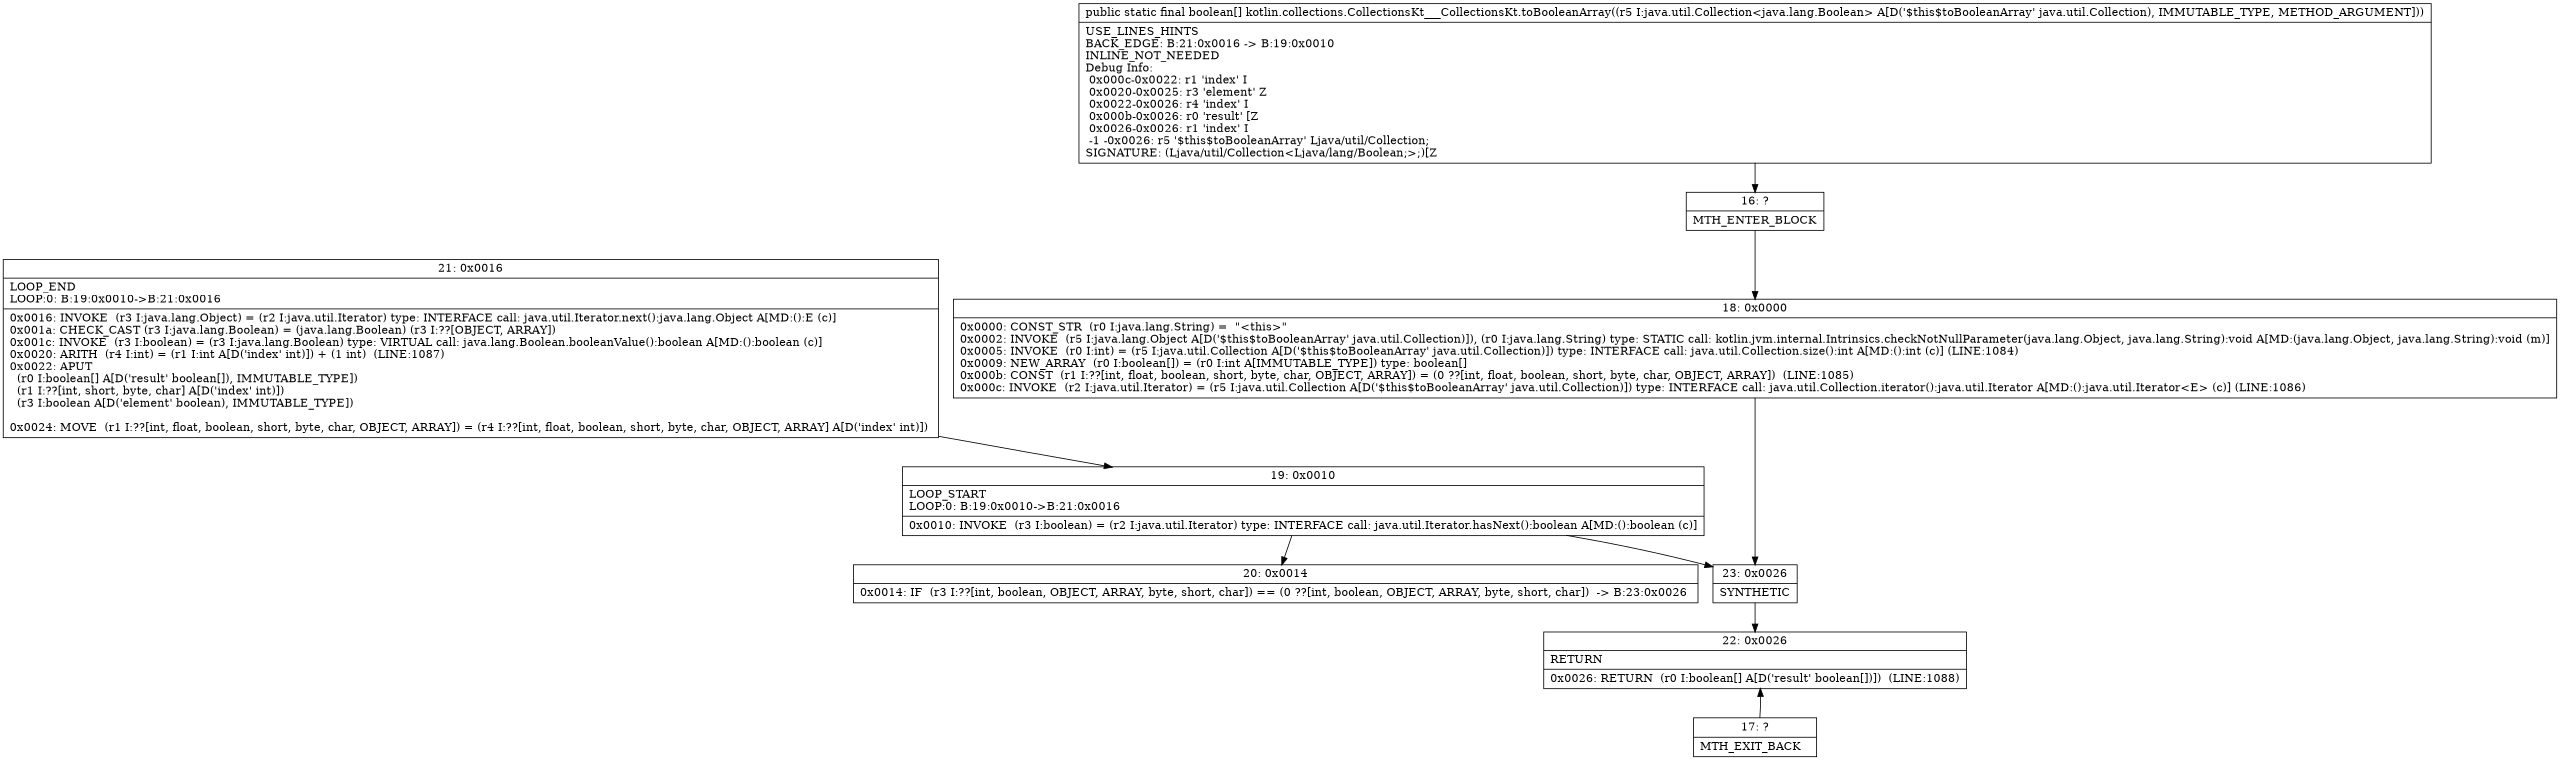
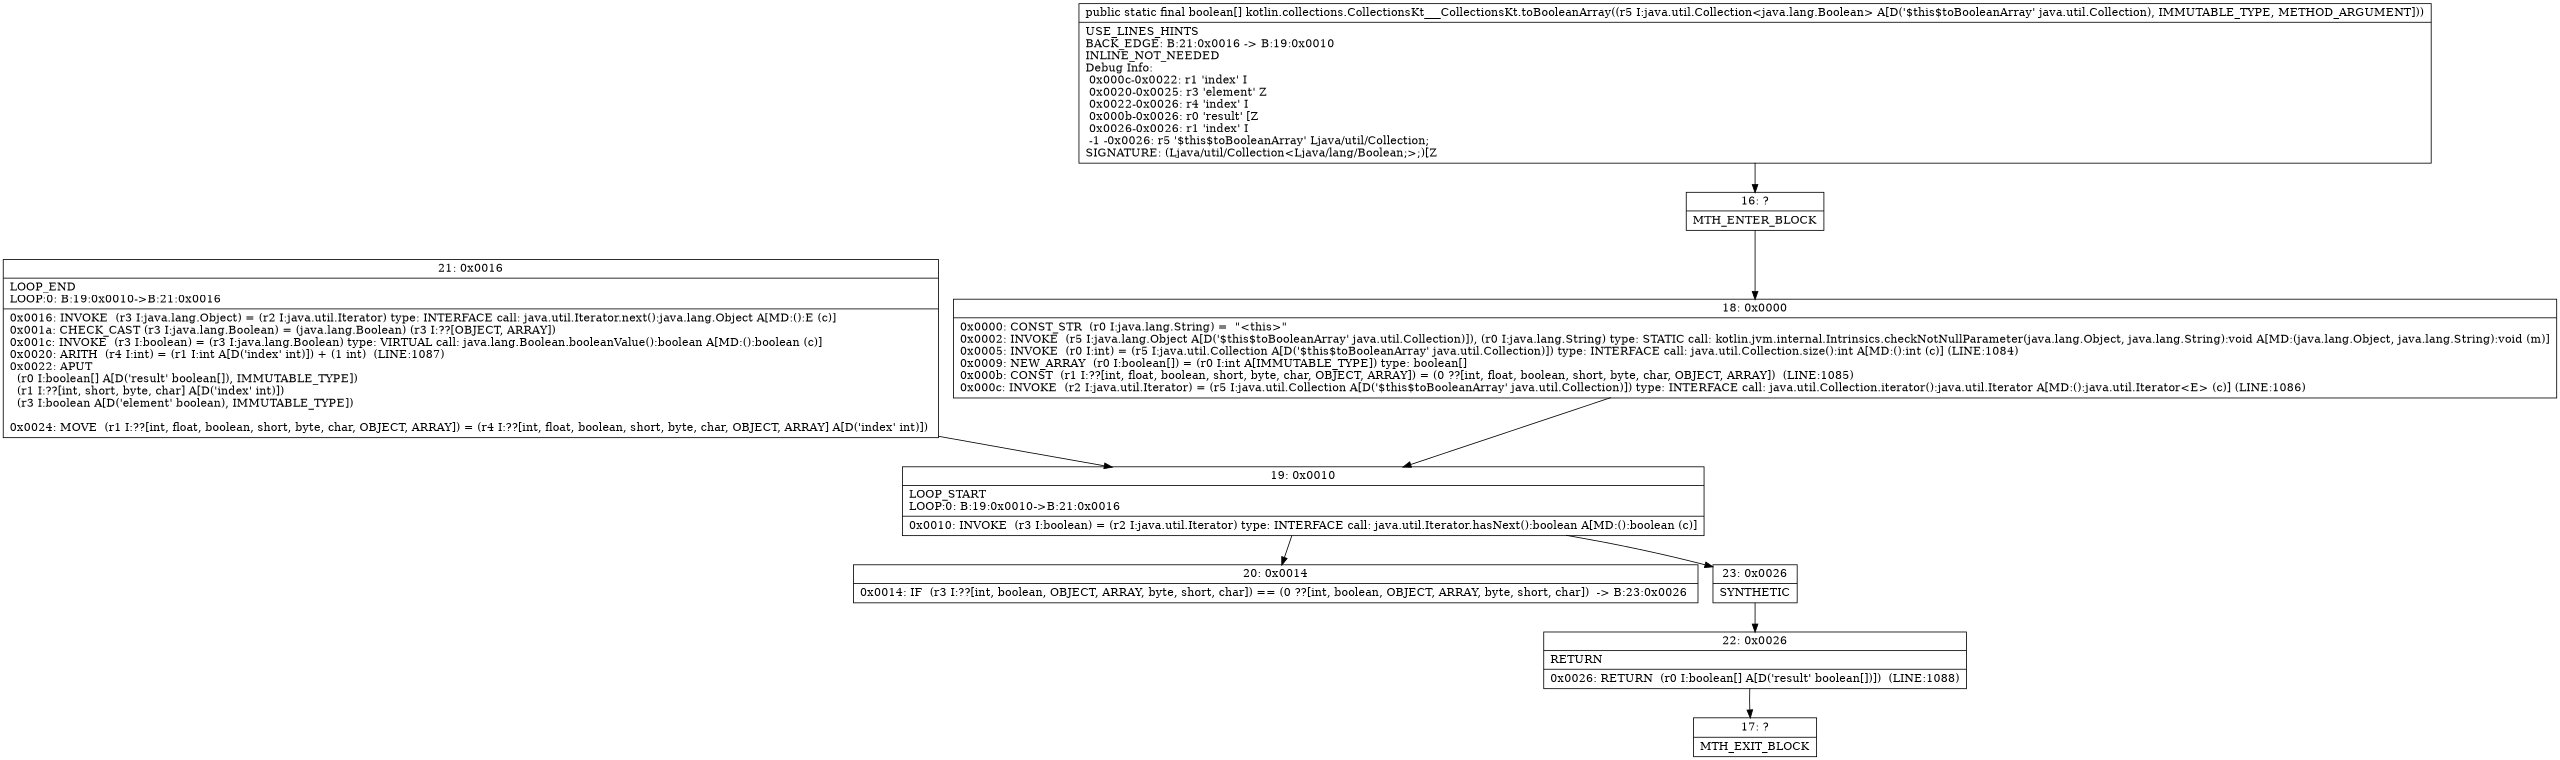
(1755, 477) -> (1511, 431)
(1760, 707) -> (1750, 699)
(1751, 747) -> (1755, 747)
